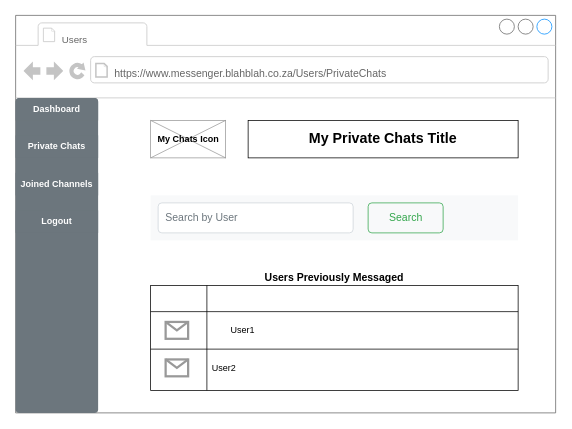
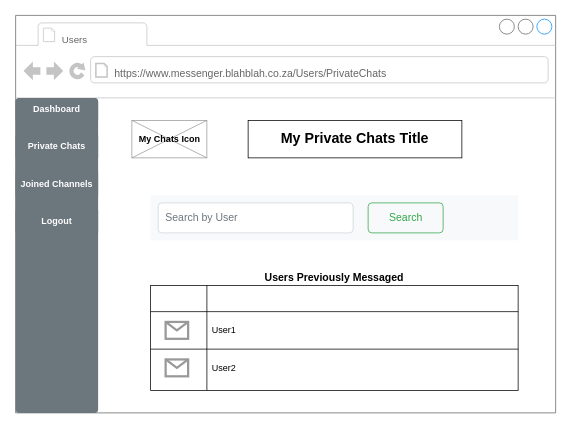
(188, 139) -> (169, 139)
(383, 139) -> (355, 139)
(300, 330) -> (282, 330)
